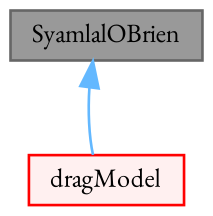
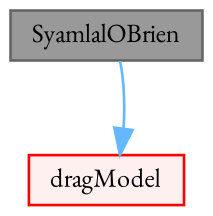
(89, 121) -> (124, 95)
